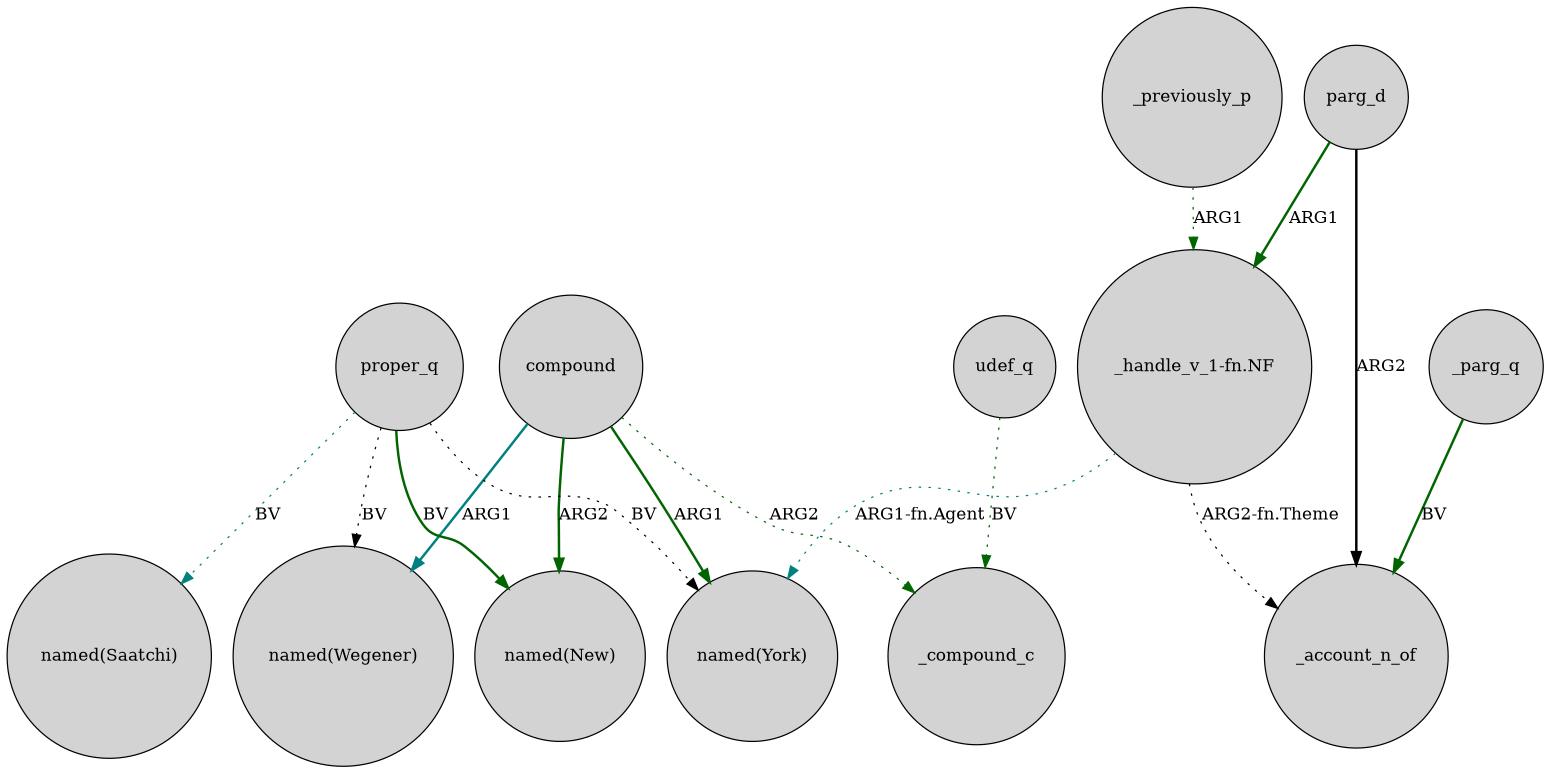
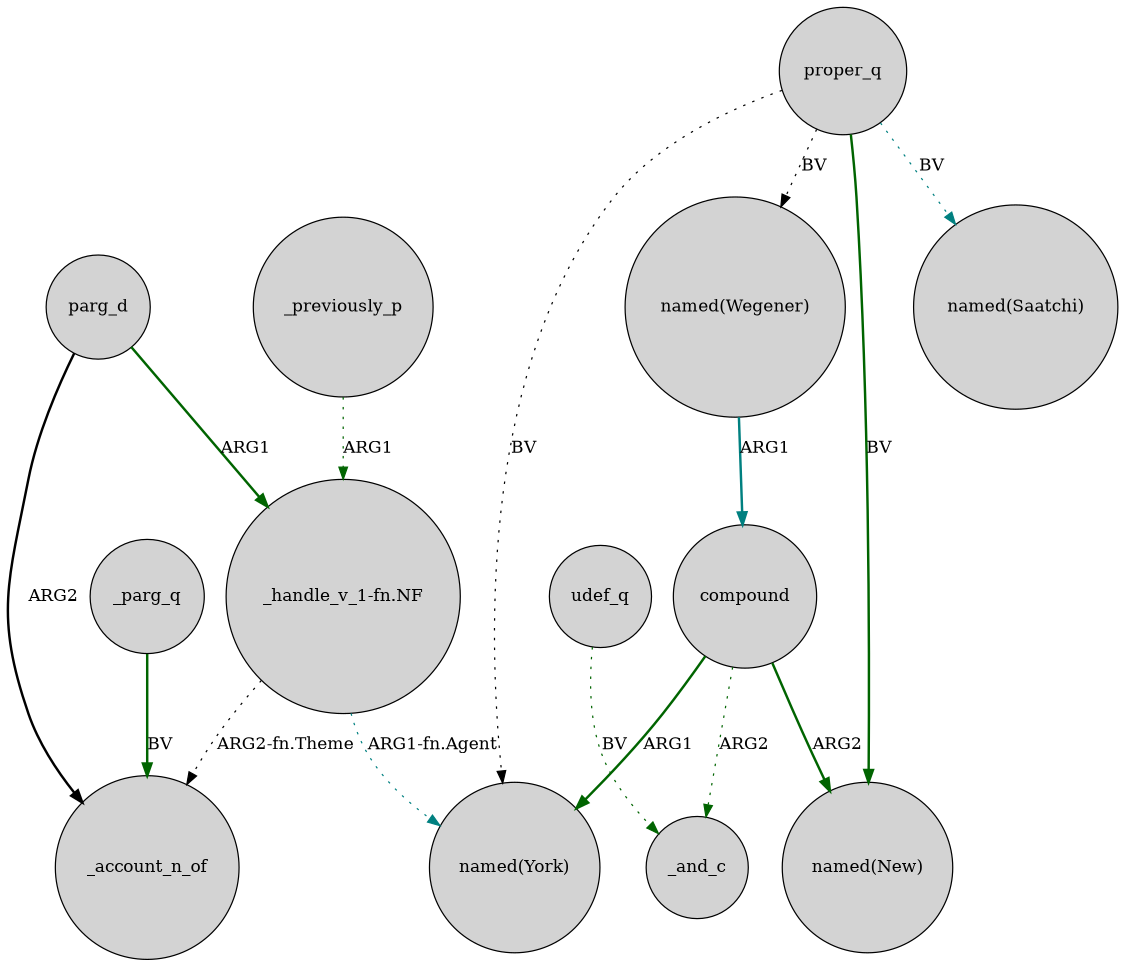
(474, 492) -> (741, 465)
(977, 656) -> (697, 868)
